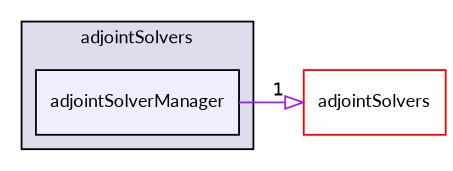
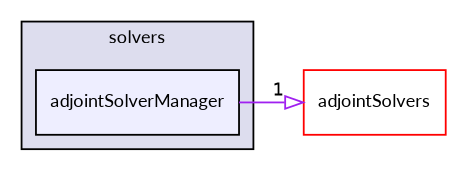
(137, 39) -> (137, 39)
